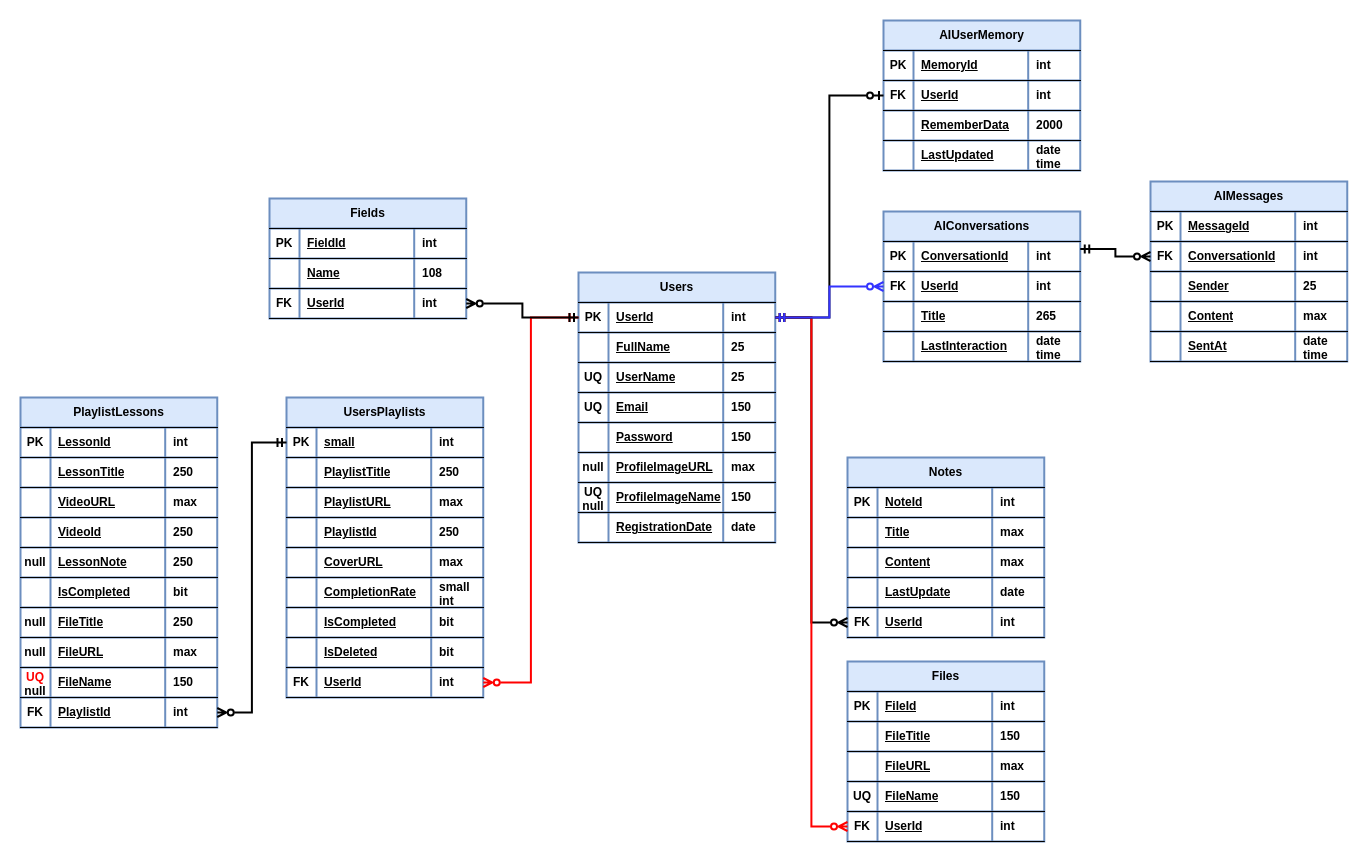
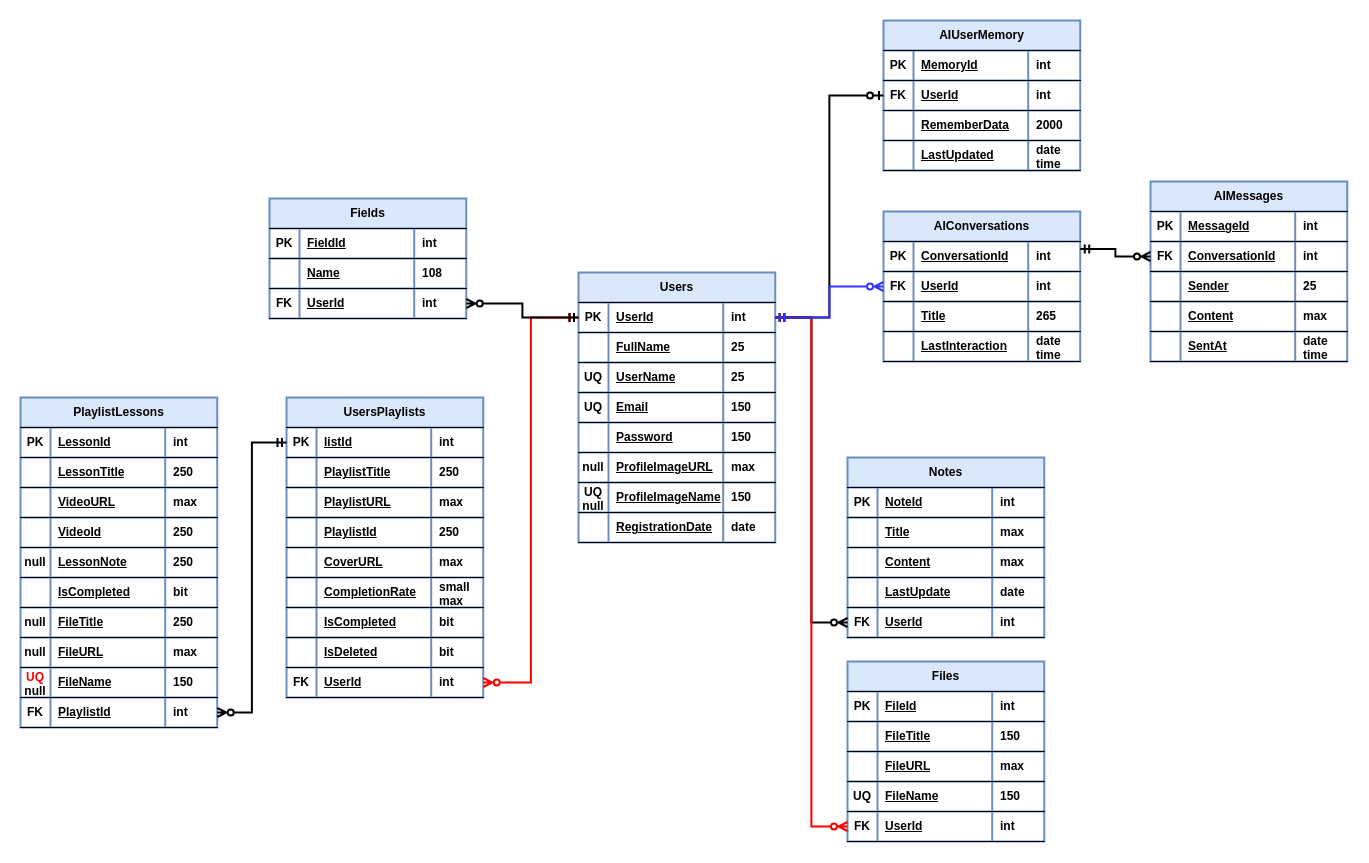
(338, 443) -> (342, 443)
(453, 593) -> (453, 593)
